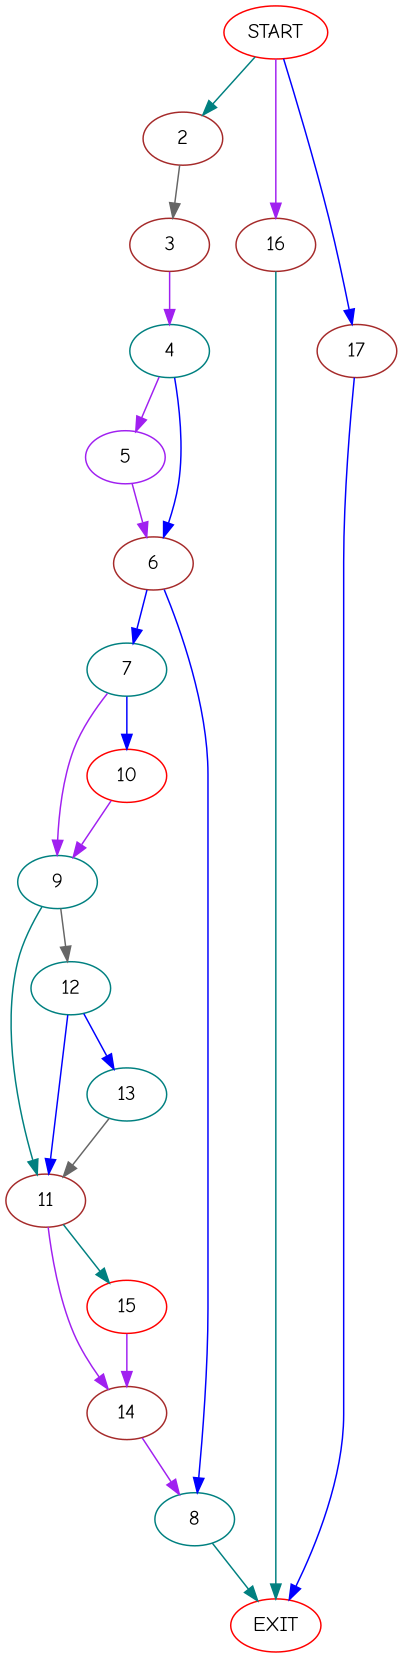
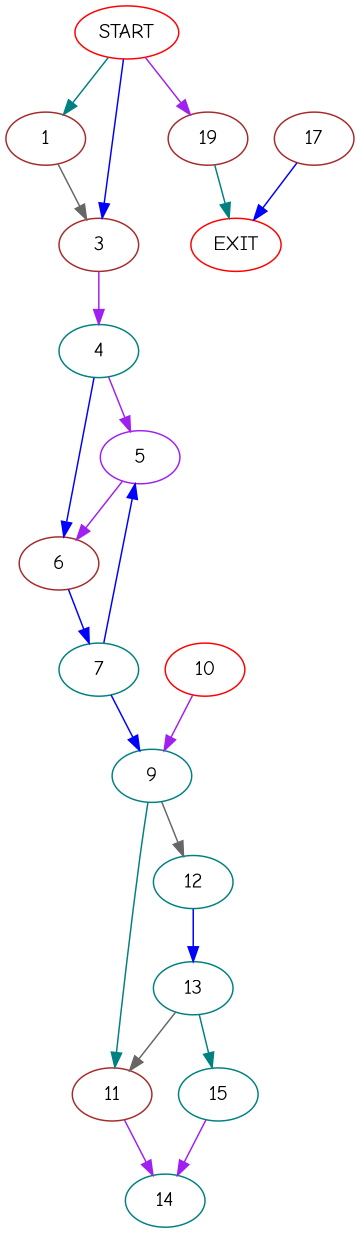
(183, 139) -> (46, 139)
(320, 183) -> (114, 131)
(276, 245) -> (208, 139)
(127, 716) -> (118, 571)
(69, 762) -> (122, 716)
(59, 1087) -> none
(82, 1248) -> (204, 1034)
(127, 1307) -> (218, 1094)
(127, 1413) -> (165, 1201)
(195, 1519) -> none
